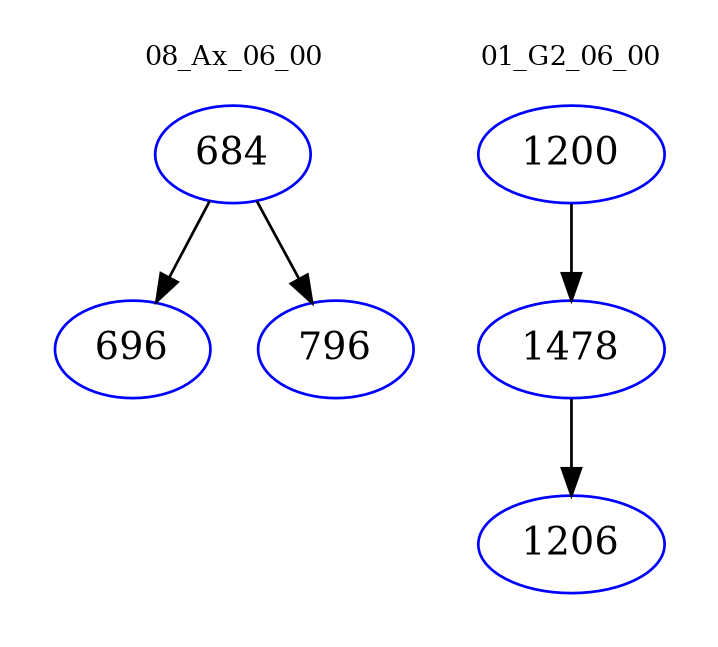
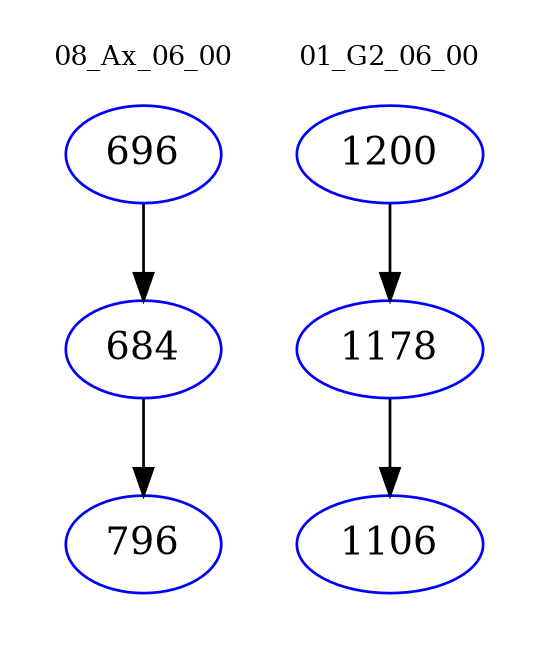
(190, 239) -> (144, 239)
(571, 349) -> (390, 349)
(571, 544) -> (390, 544)
